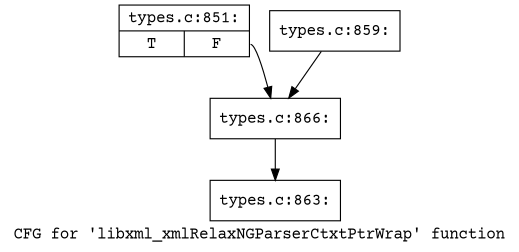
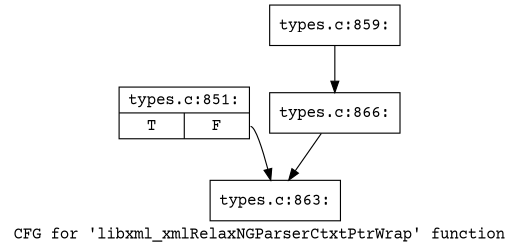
(261, 65) -> (261, 147)
